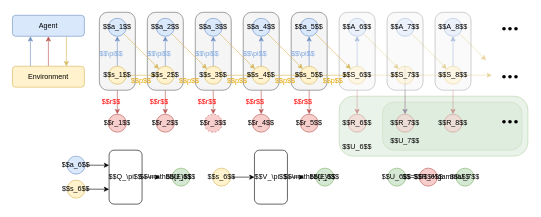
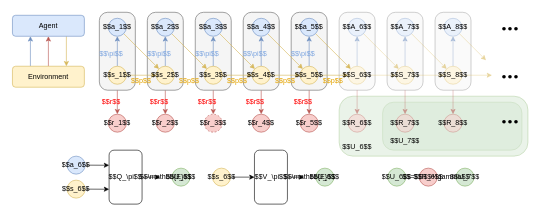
(405, 85) -> (405, 41)
